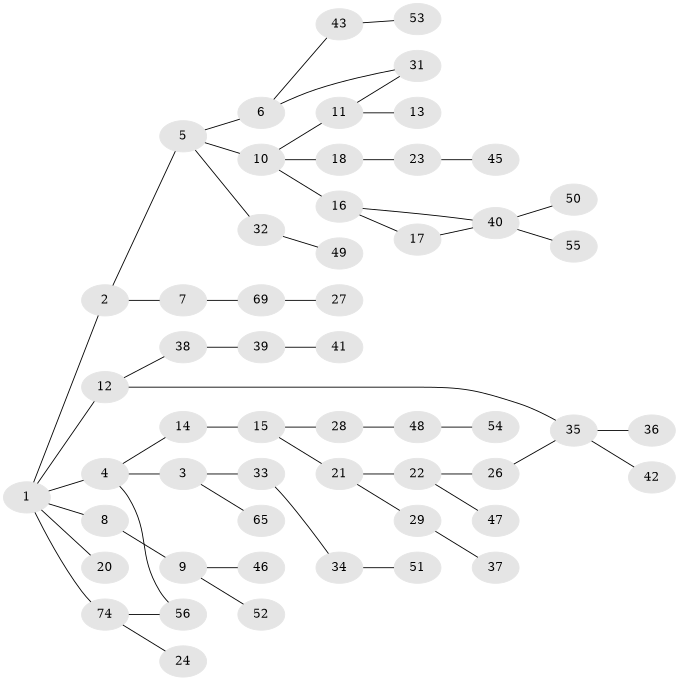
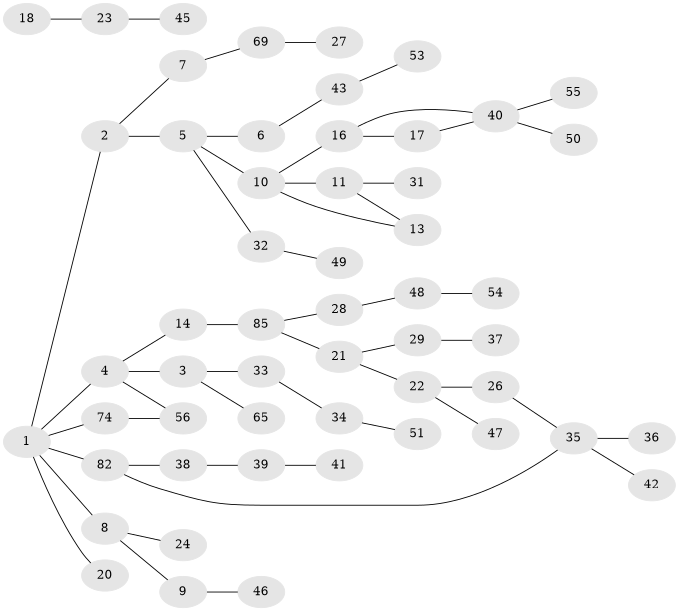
(337, 83) -> none
(300, 160) -> (337, 213)
(105, 387) -> (105, 465)
(261, 427) -> (261, 325)
(261, 615) -> none
(144, 638) -> (144, 537)
